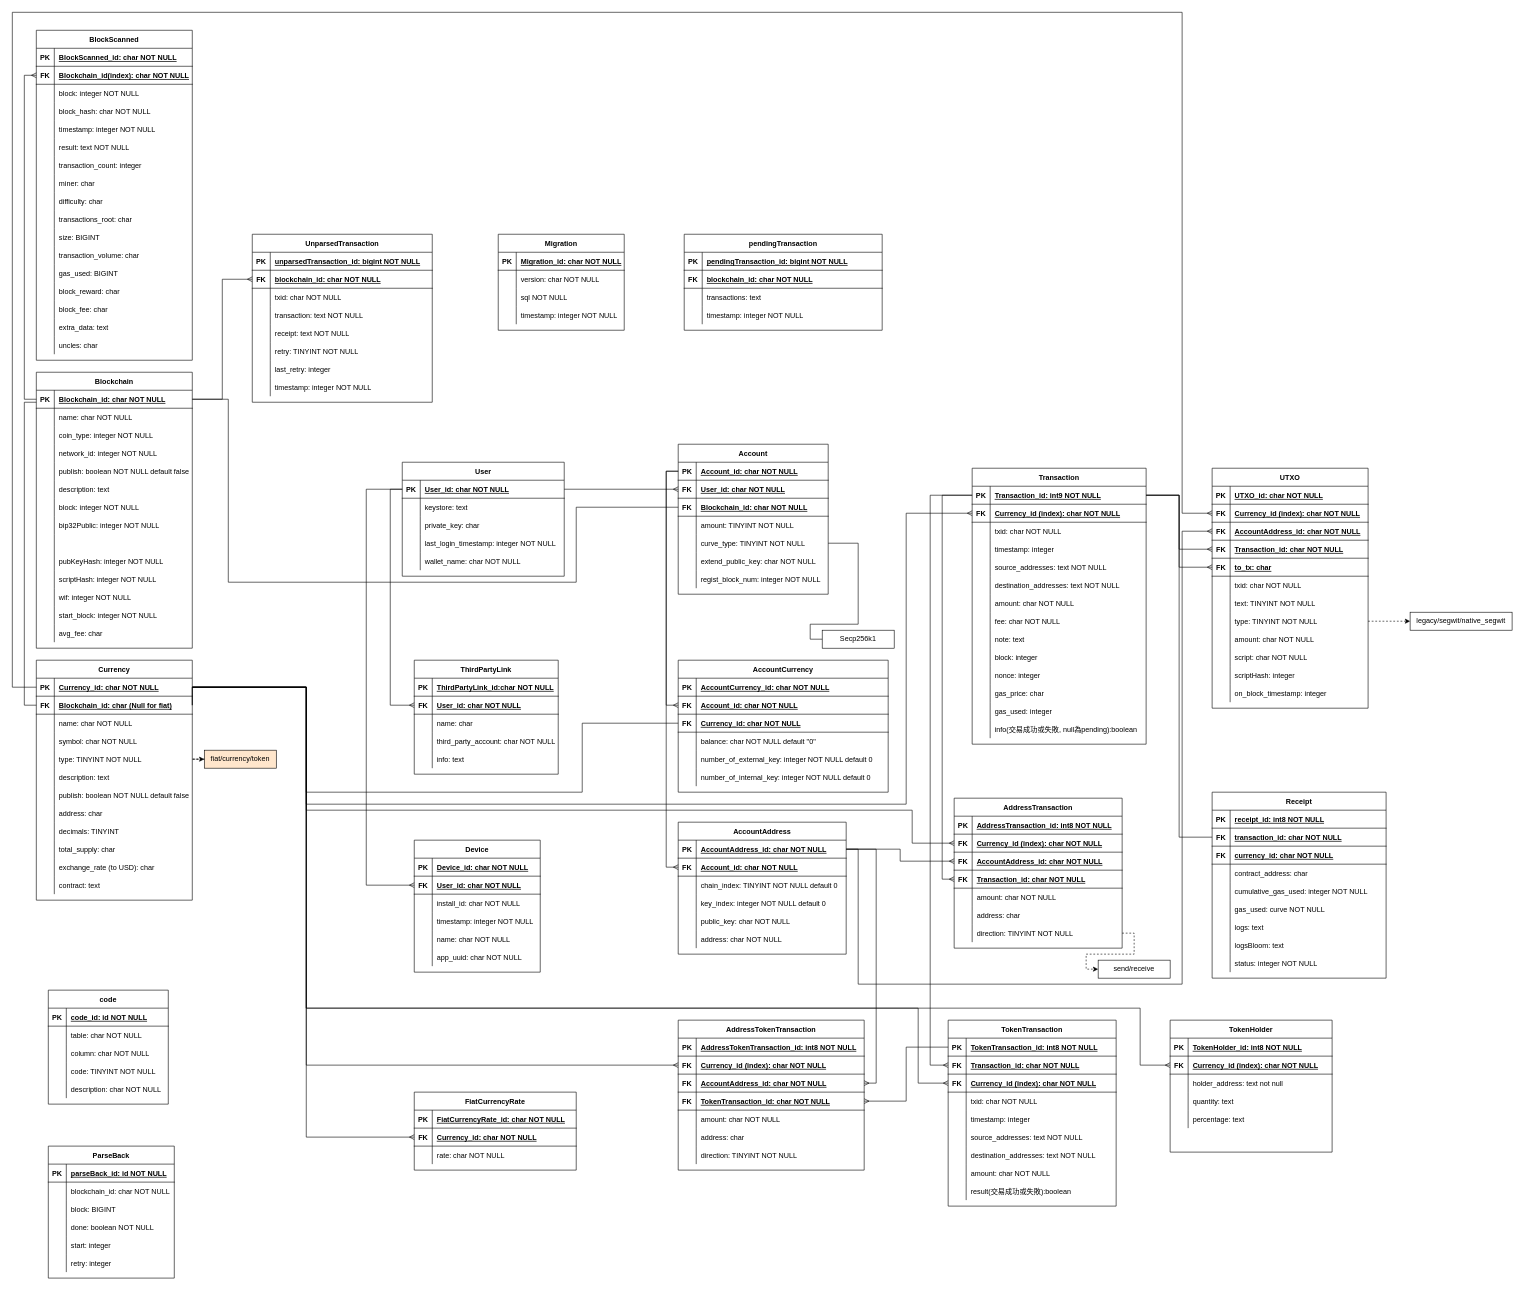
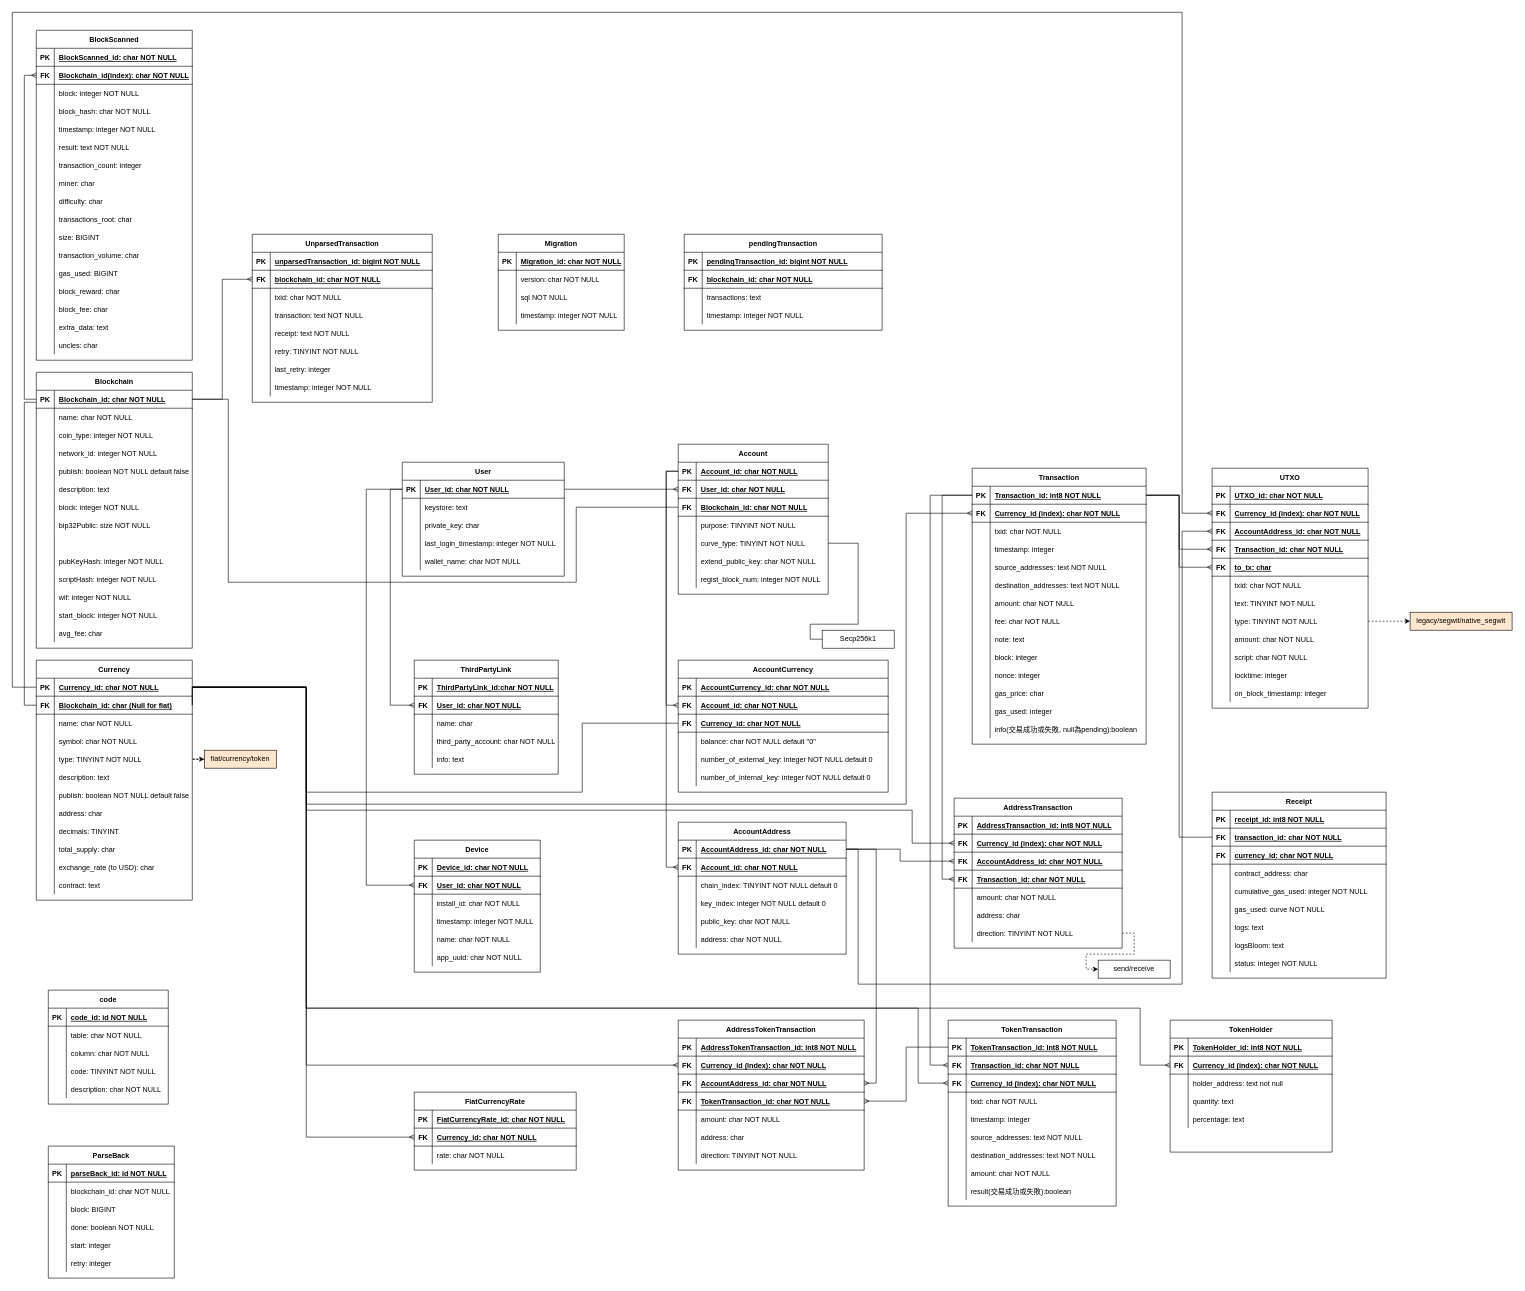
(1047, 496) -> (1047, 496)
(110, 526) -> (104, 526)
(745, 526) -> (747, 526)
(1461, 621) -> (1461, 621)
(1269, 676) -> (1264, 676)
